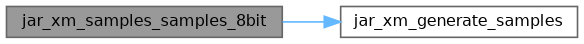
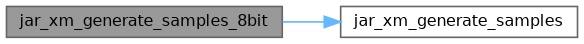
(144, 22) -> (144, 22)
